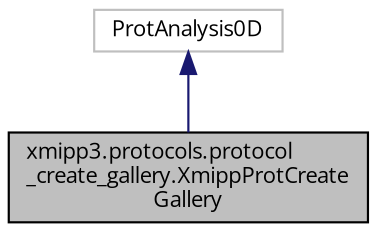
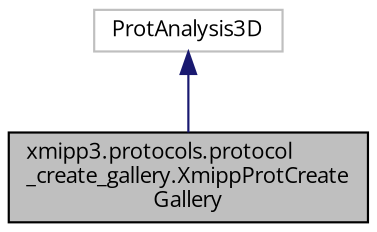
(188, 31) -> (188, 31)
